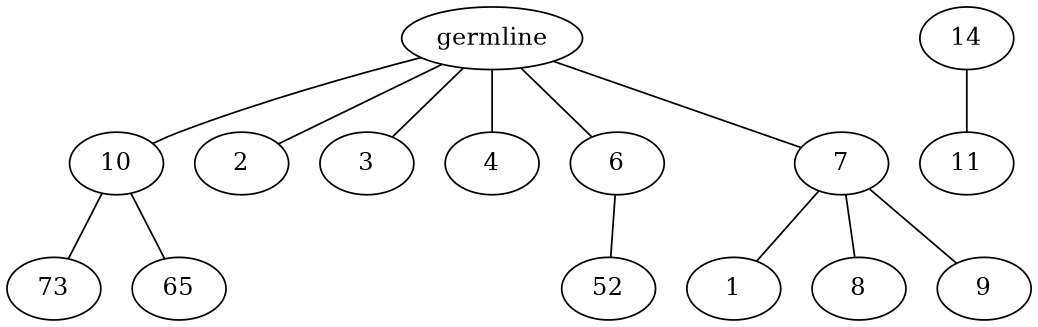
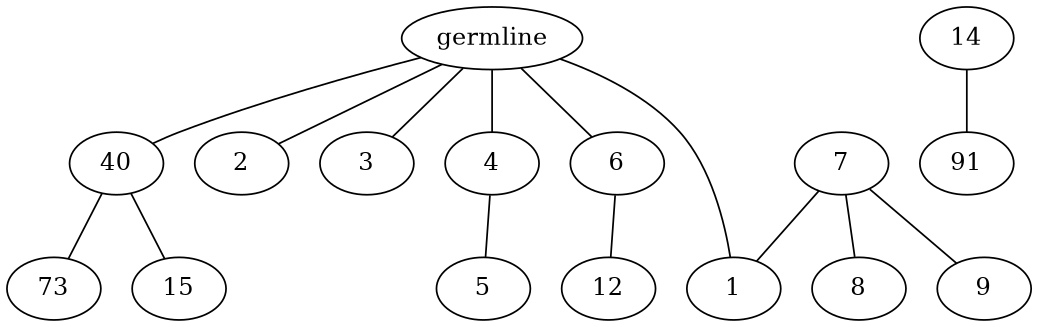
(677, 104) -> (678, 130)
(117, 163) -> (117, 163)
(967, 163) -> (967, 163)
(179, 289) -> (179, 289)
none -> (483, 289)
(609, 289) -> (609, 289)
